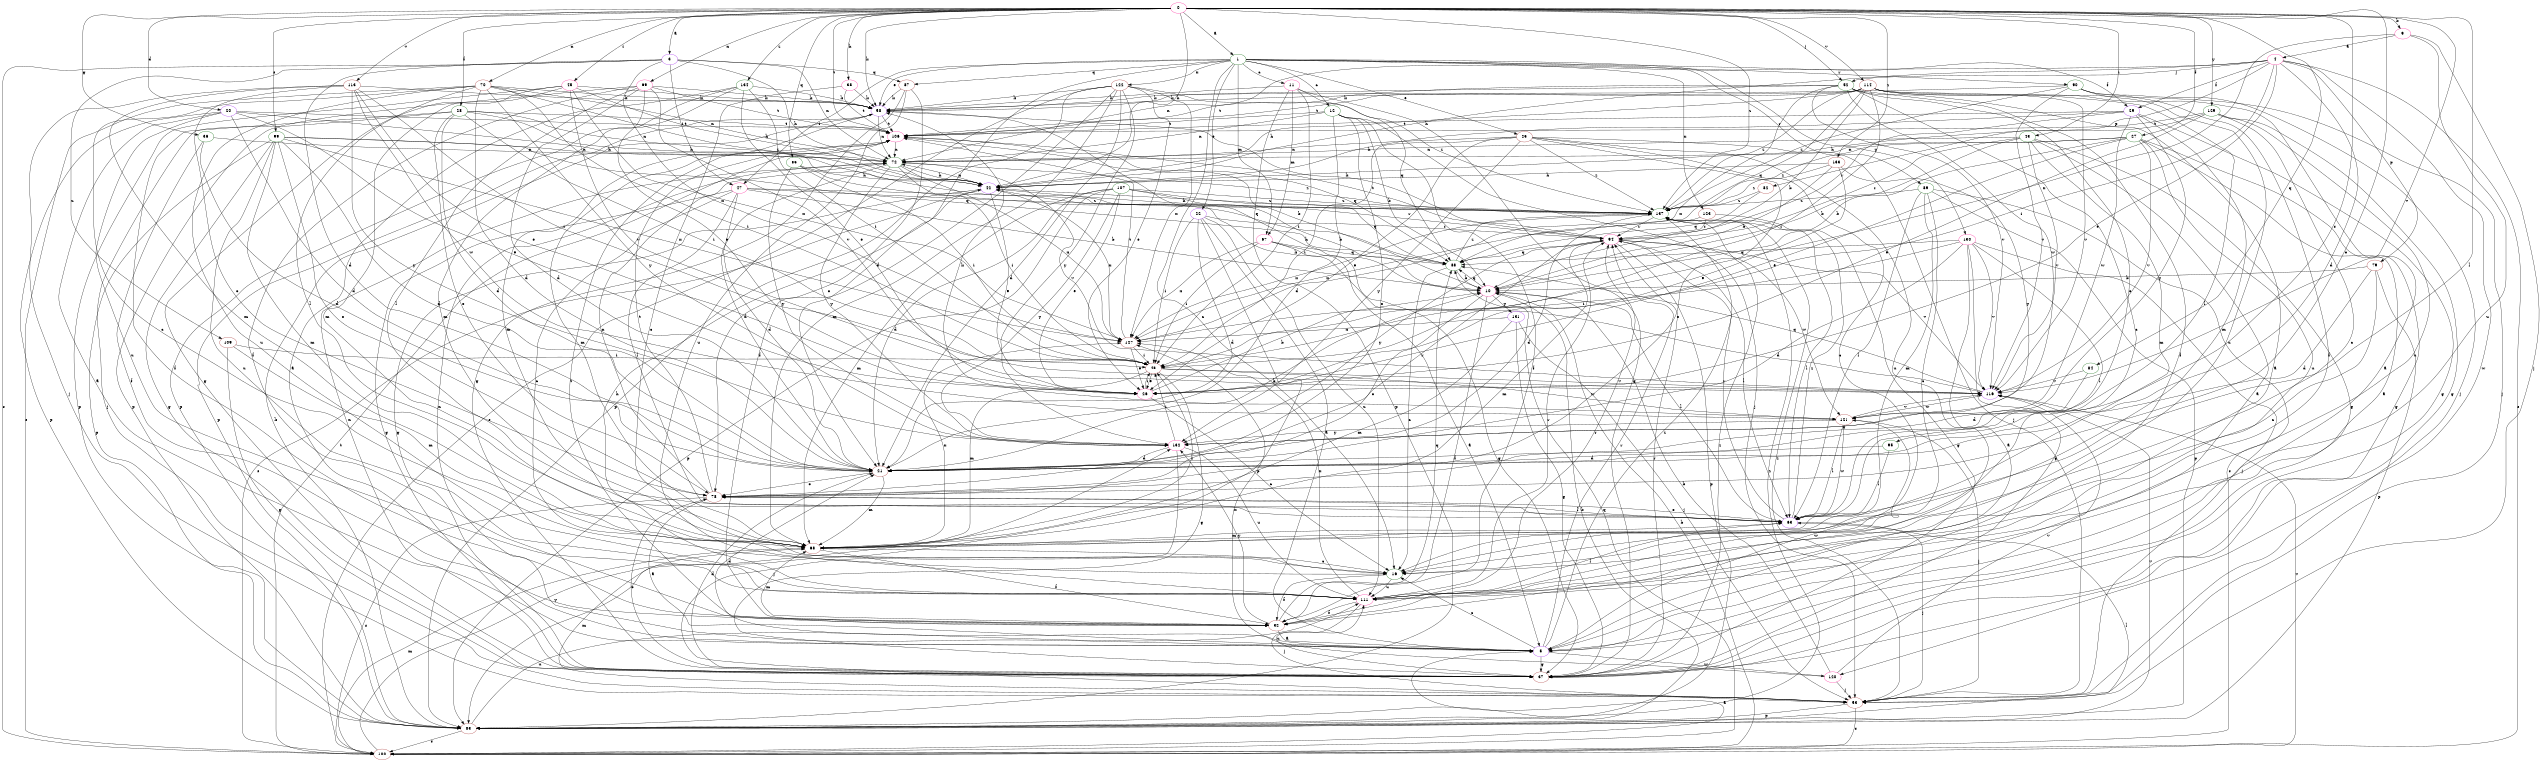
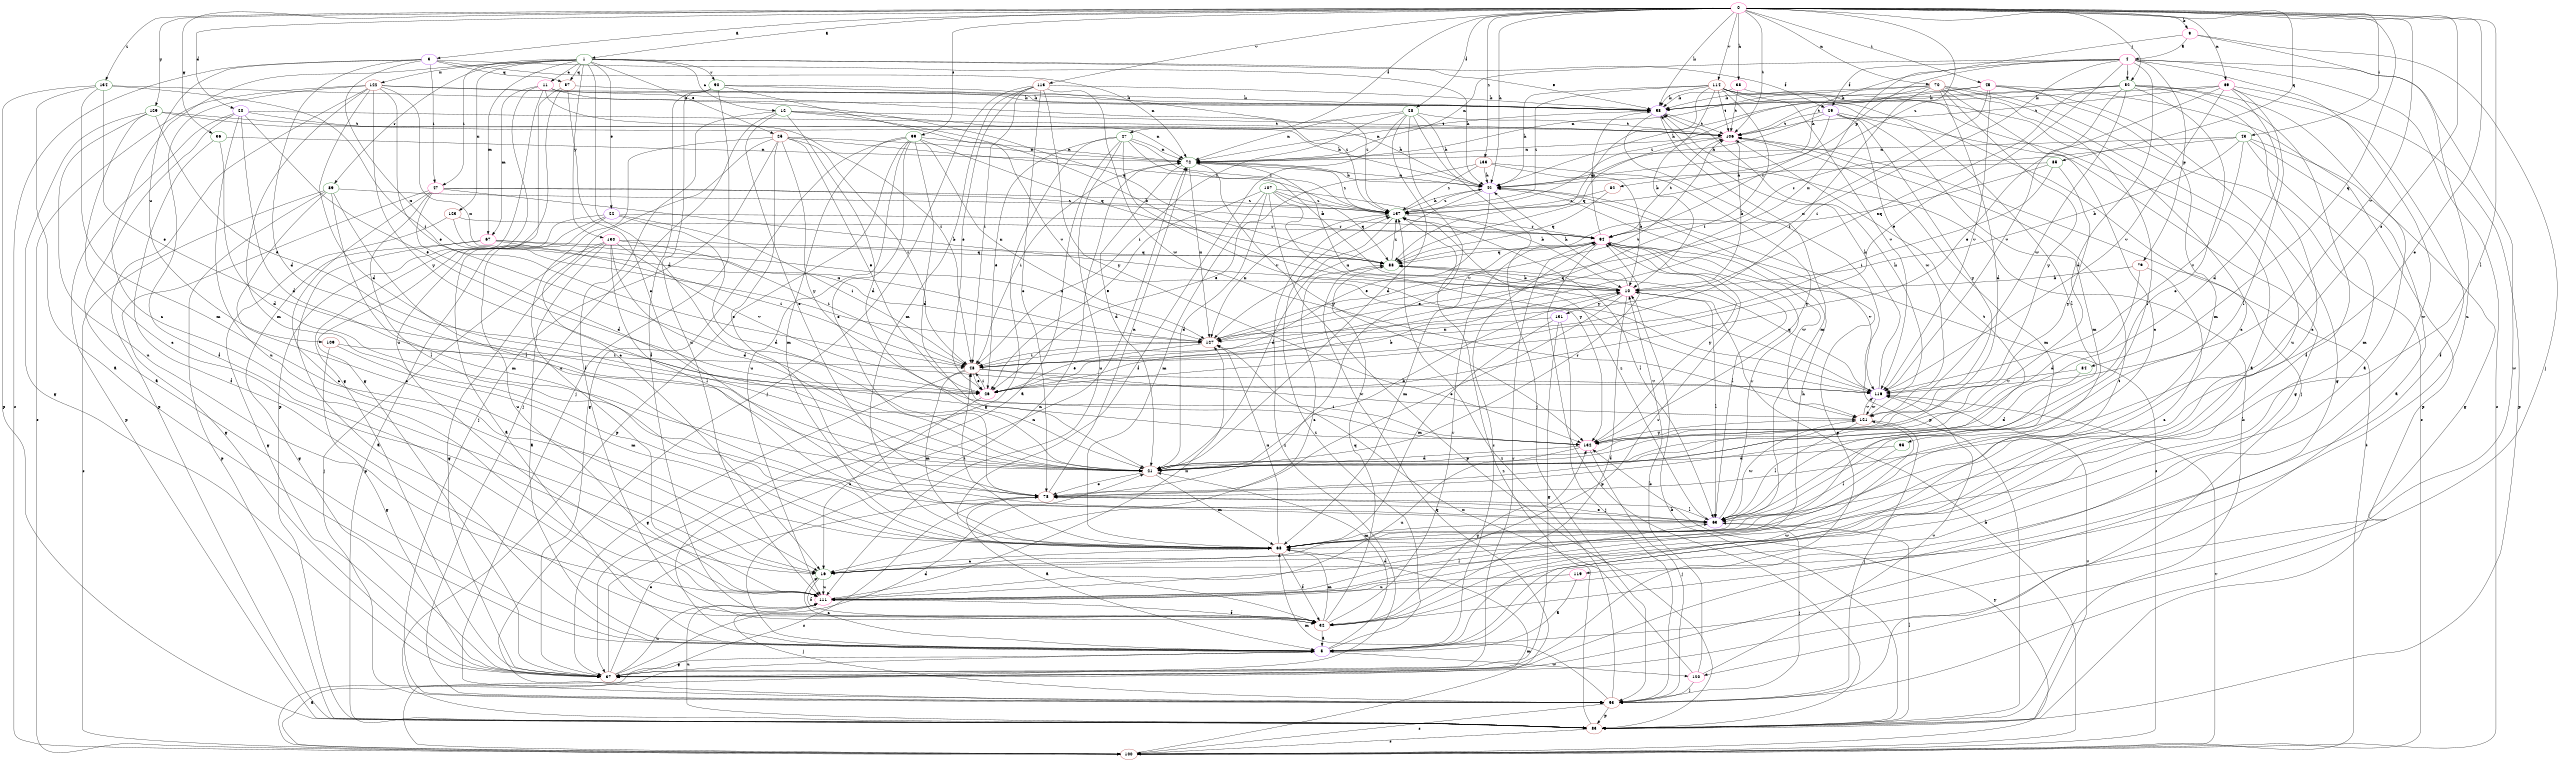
none -> (1578, 574)
(1882, 722) -> none
